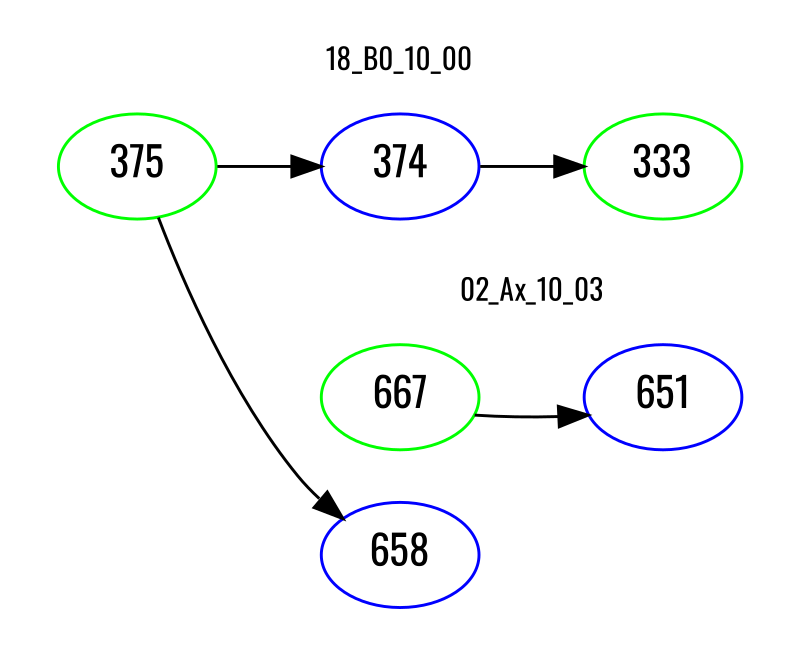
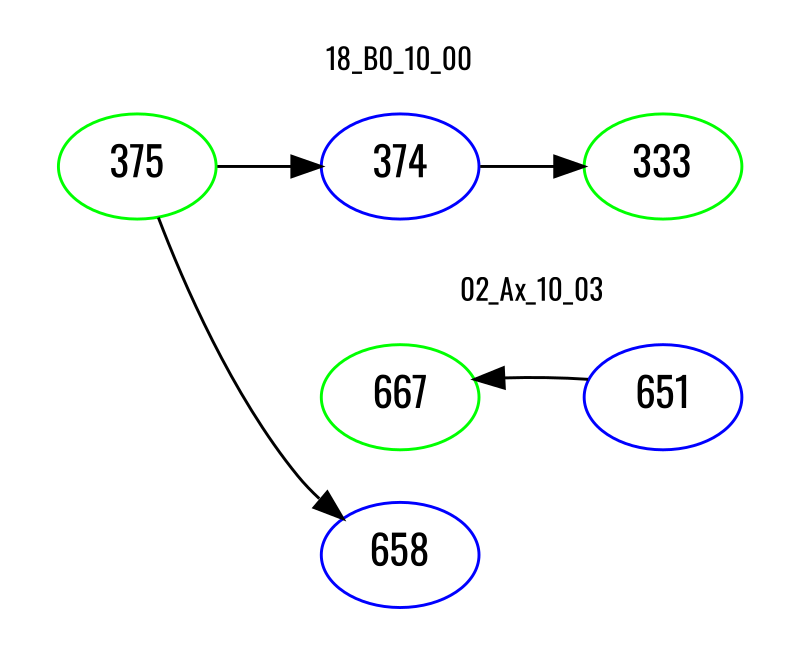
(517, 417) -> (546, 378)
